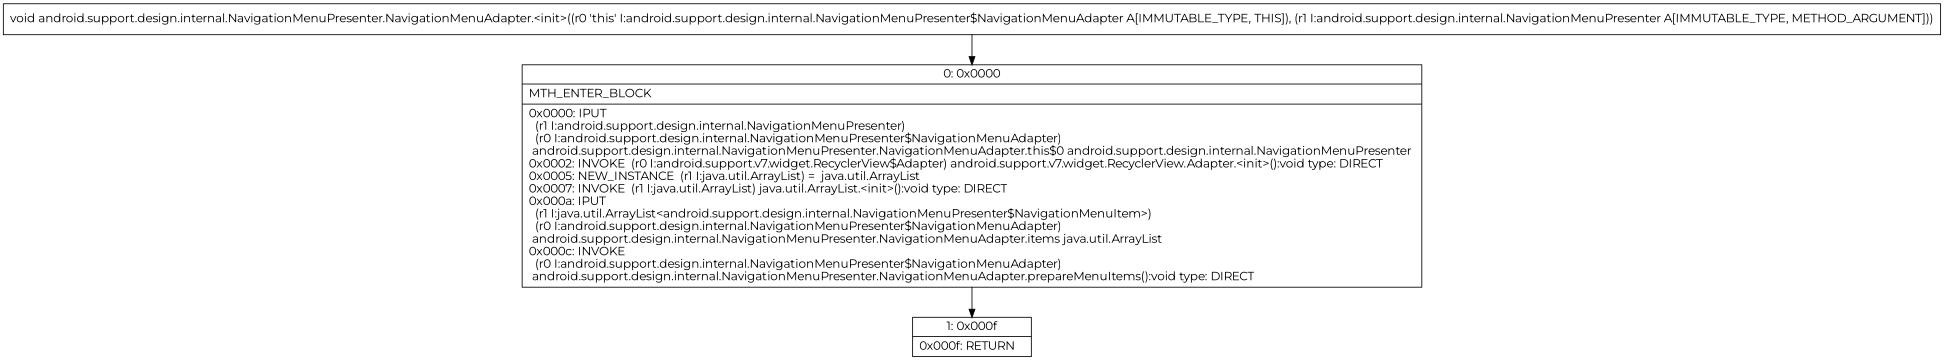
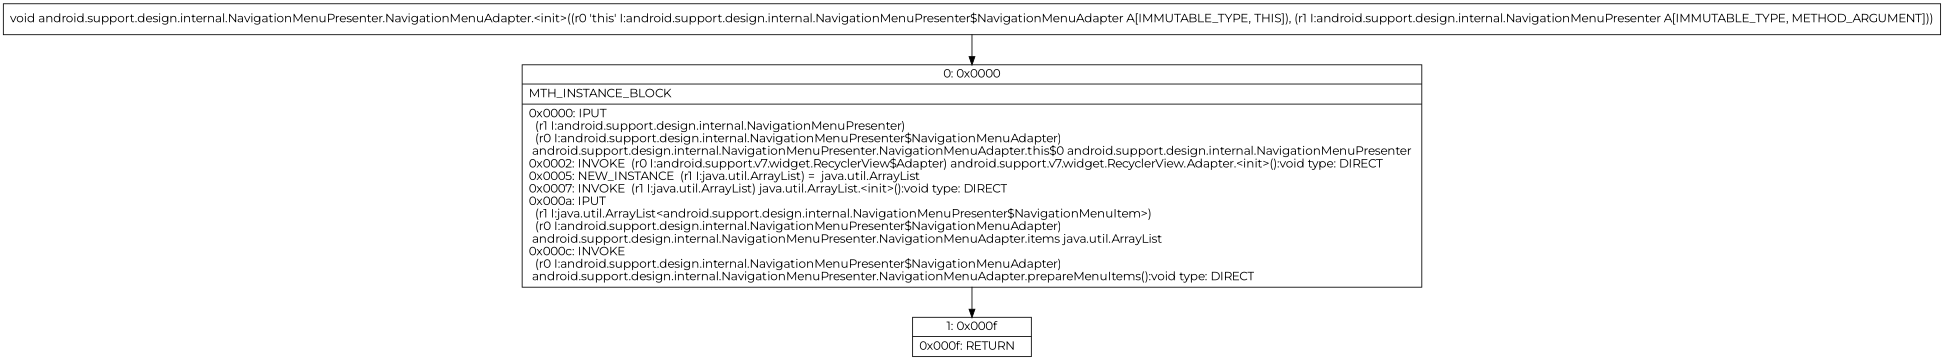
(590, 94) -> (600, 94)
